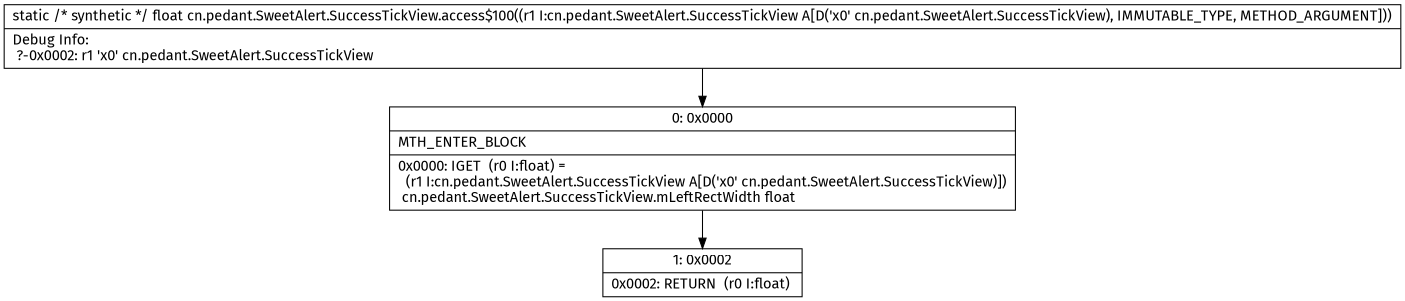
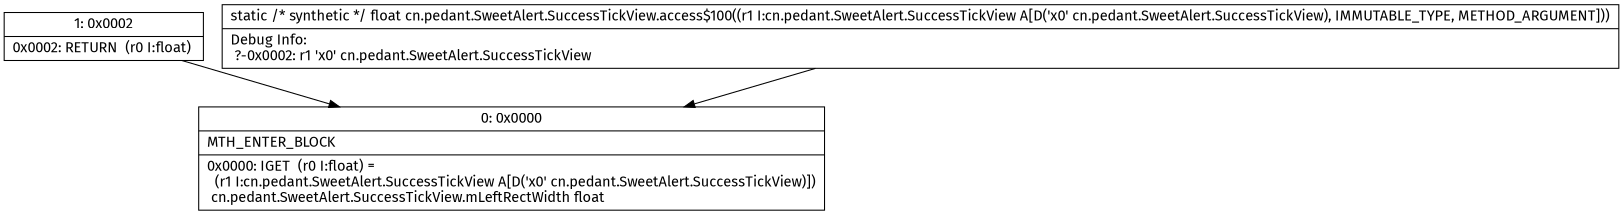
(702, 224) -> (256, 82)
